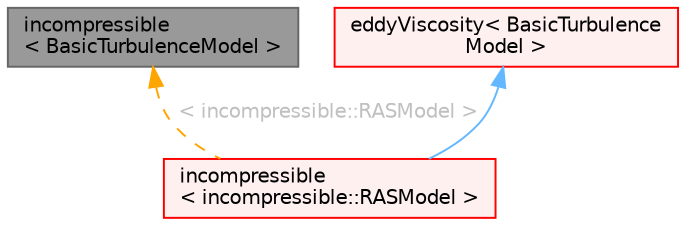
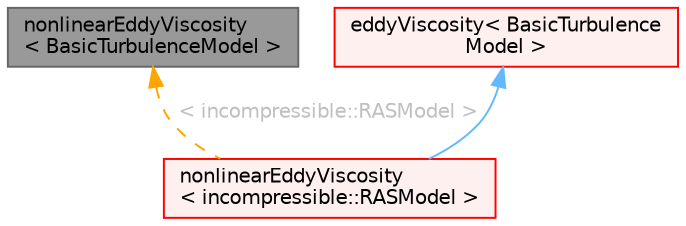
(153, 37) -> (153, 37)
(330, 188) -> (330, 188)
